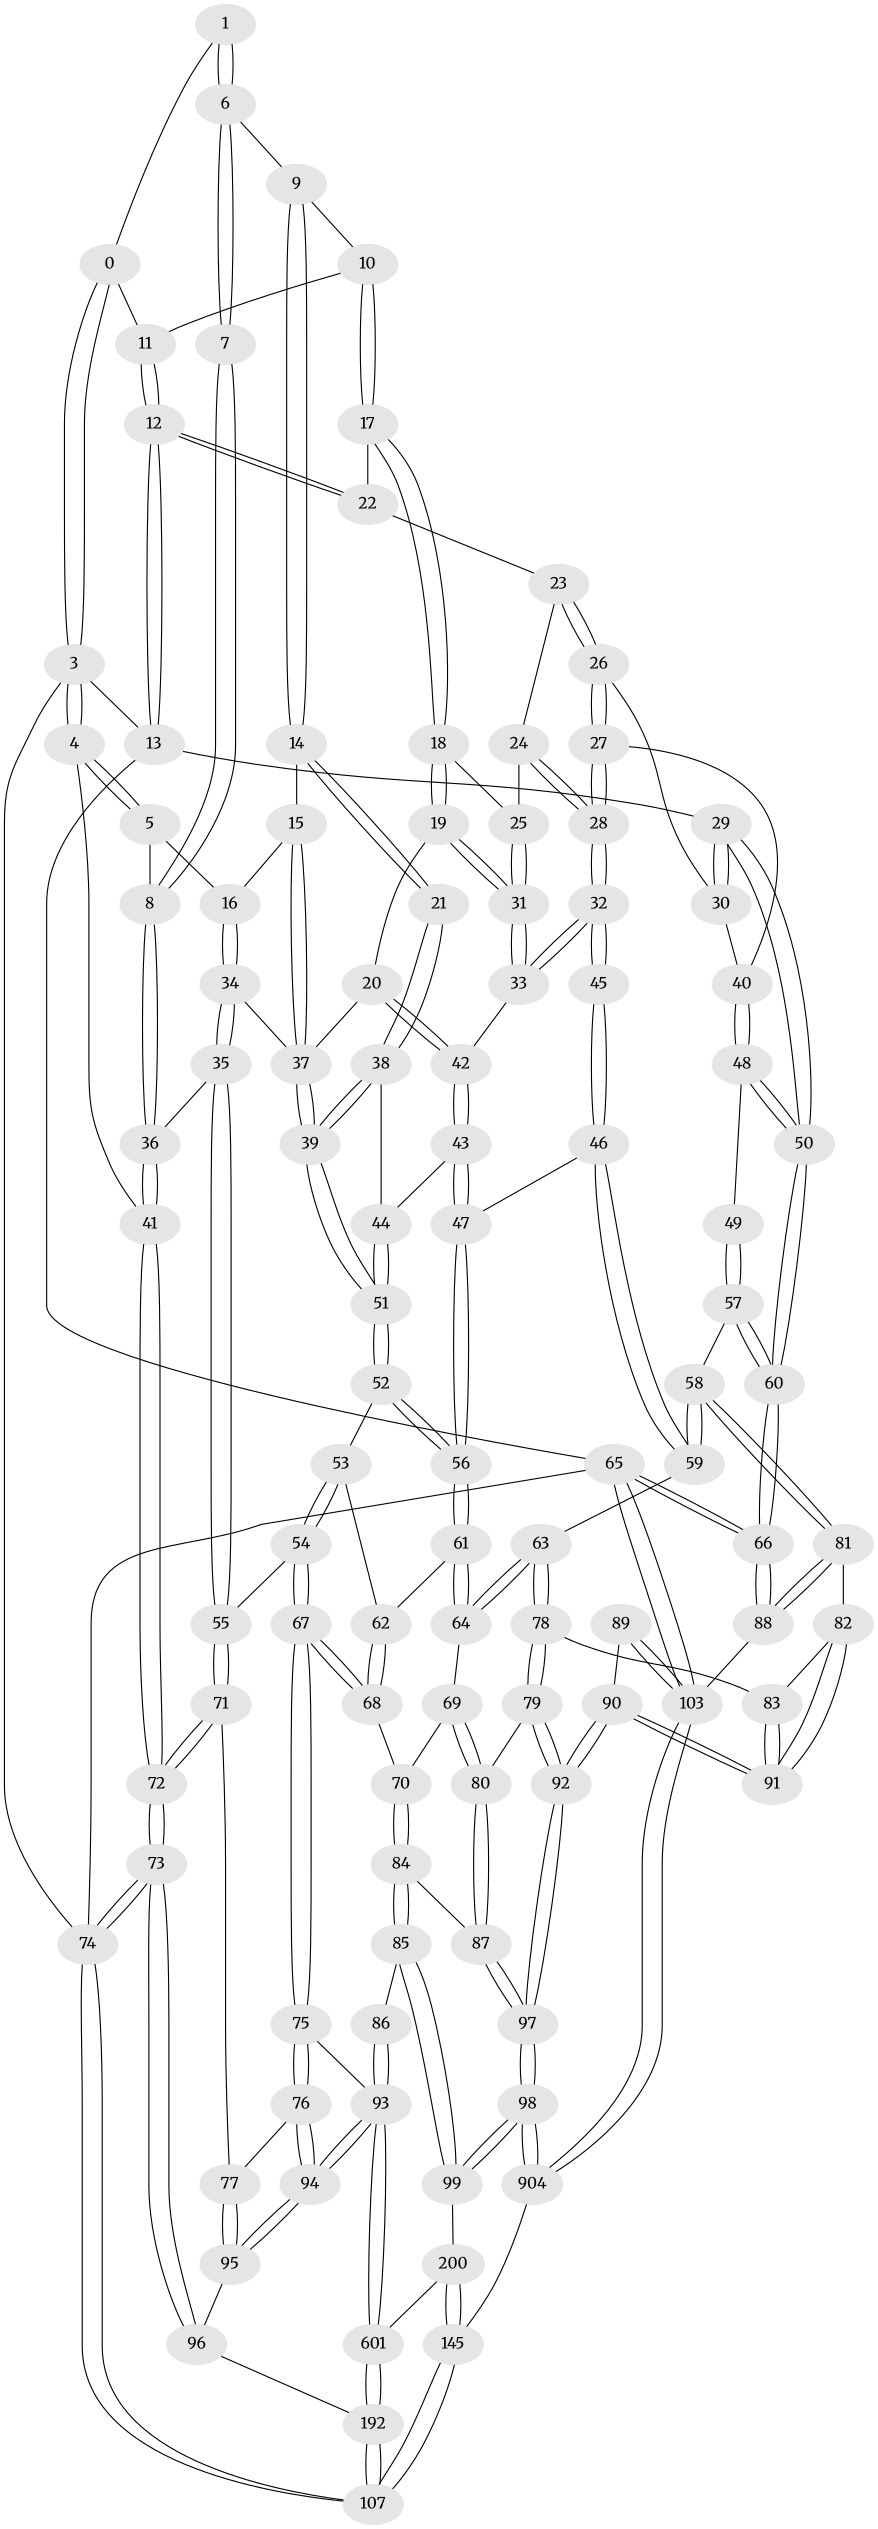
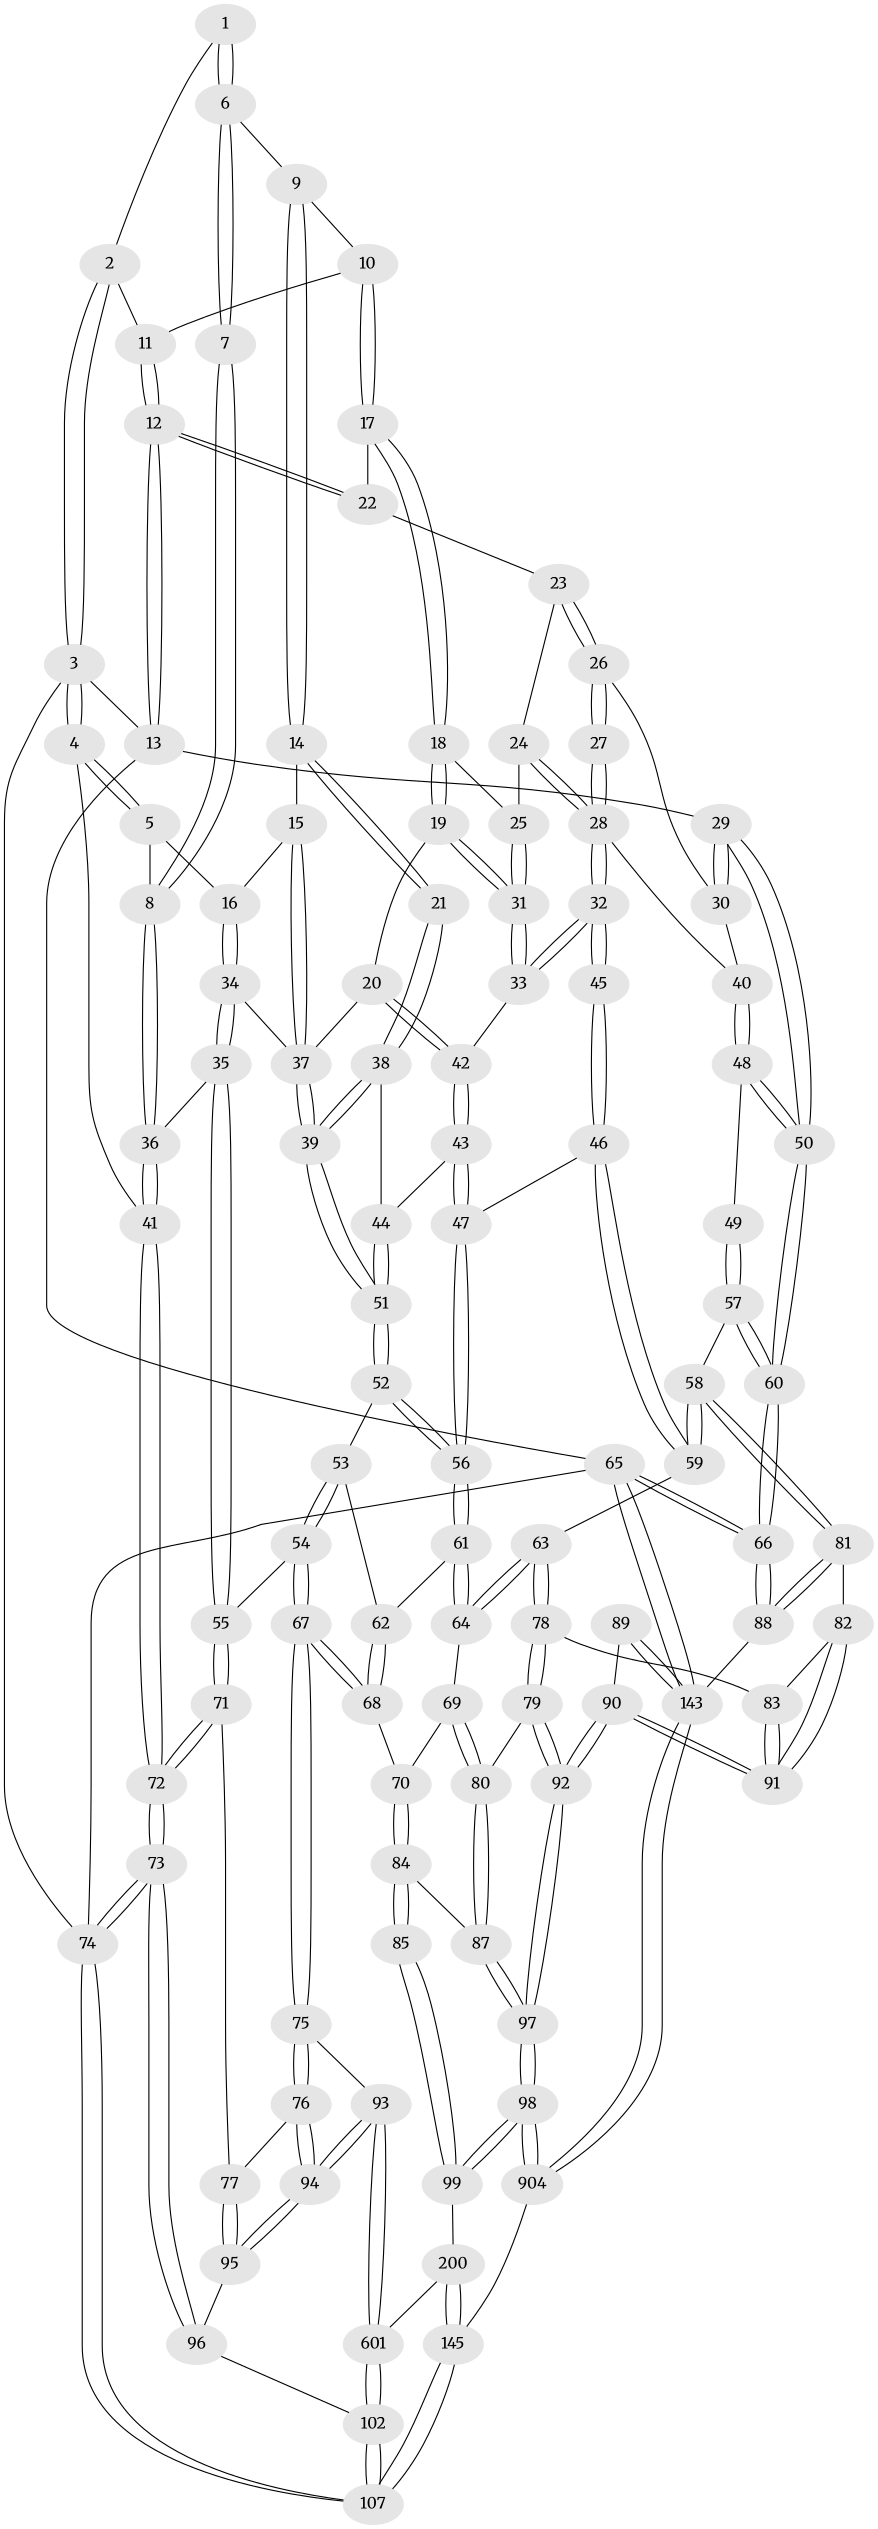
(110, 264) -> (110, 264)
(766, 813) -> (666, 908)
(692, 1704) -> (692, 1704)
(381, 2024) -> none
(373, 2424) -> (373, 2424)
